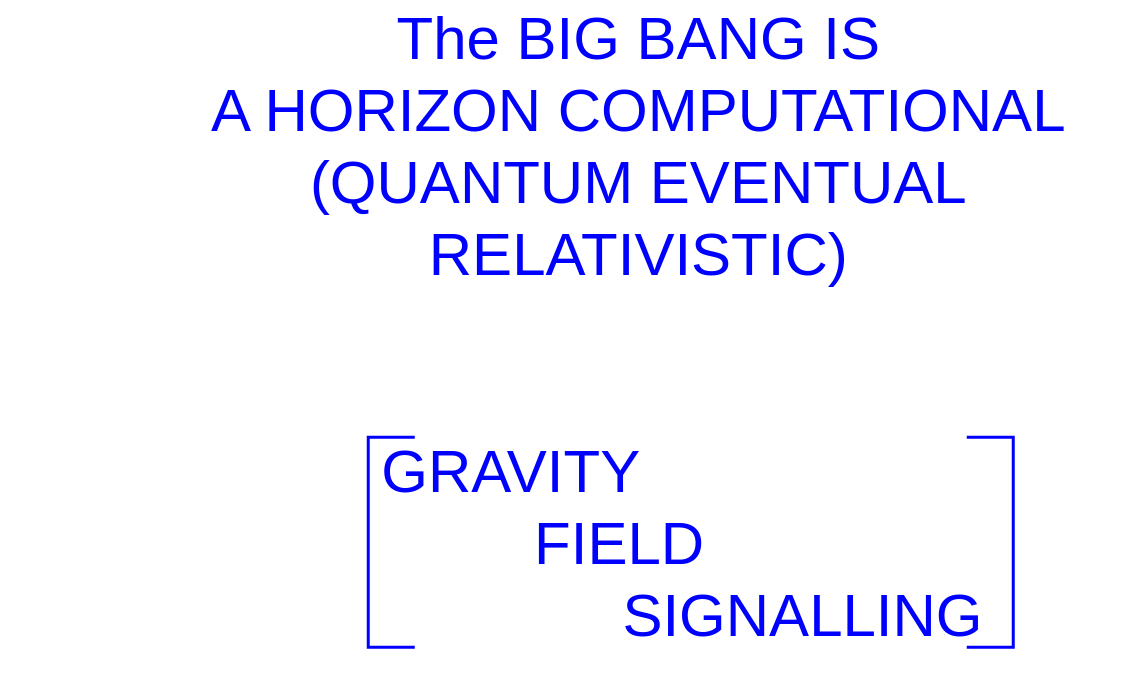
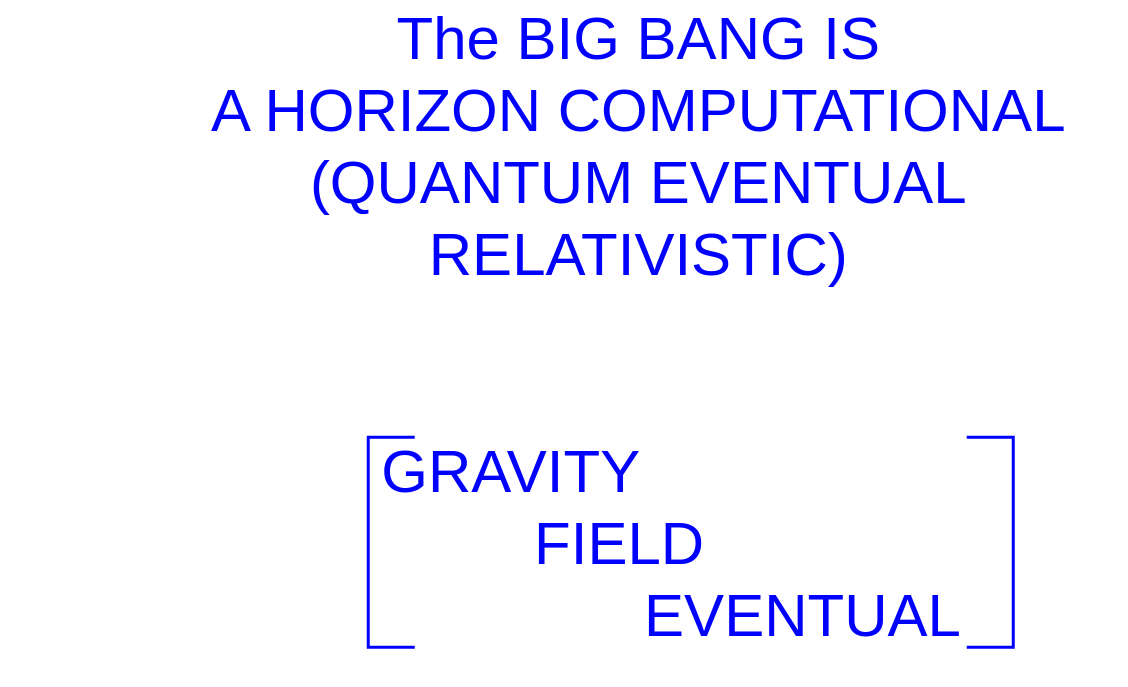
(512, 542) -> (512, 542)
